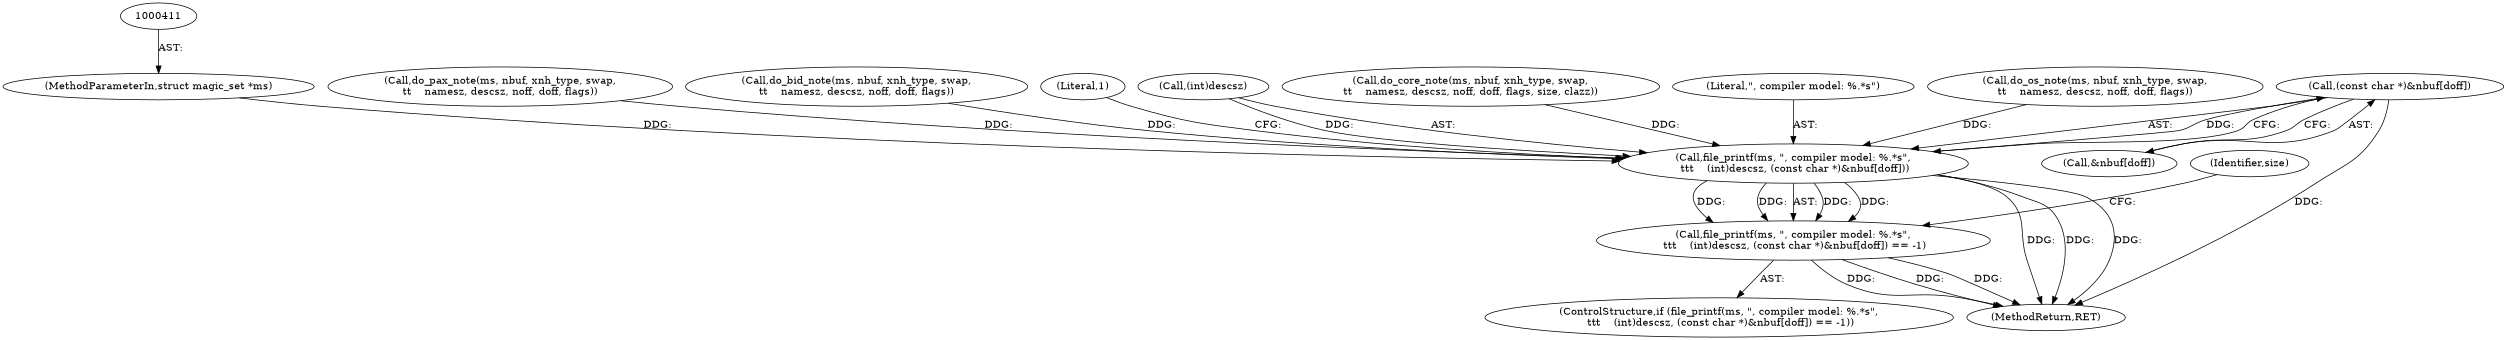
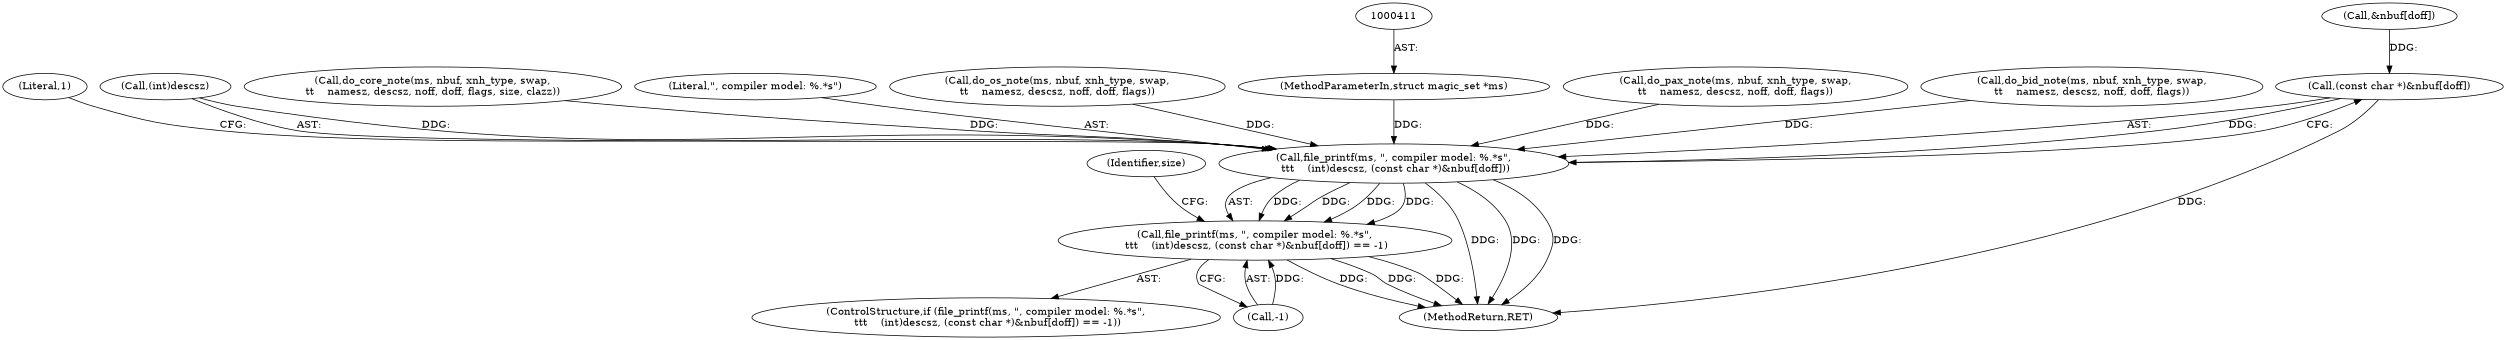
(2363, 125) -> (2405, 48)
(2262, 137) -> none
none -> (1268, 317)
